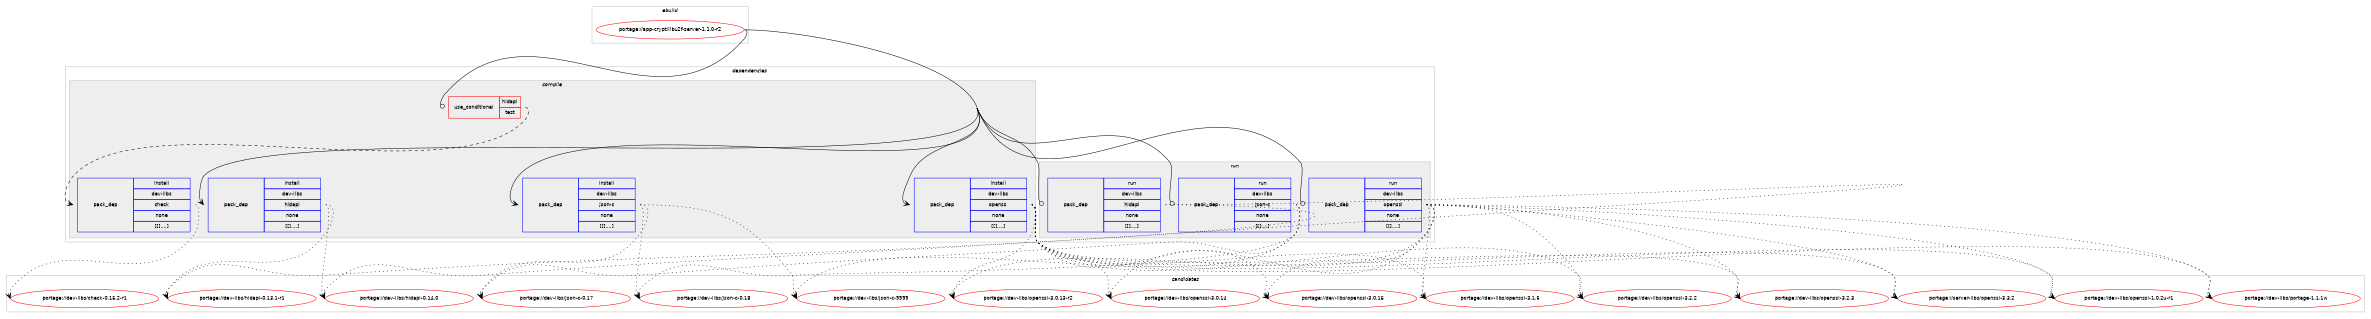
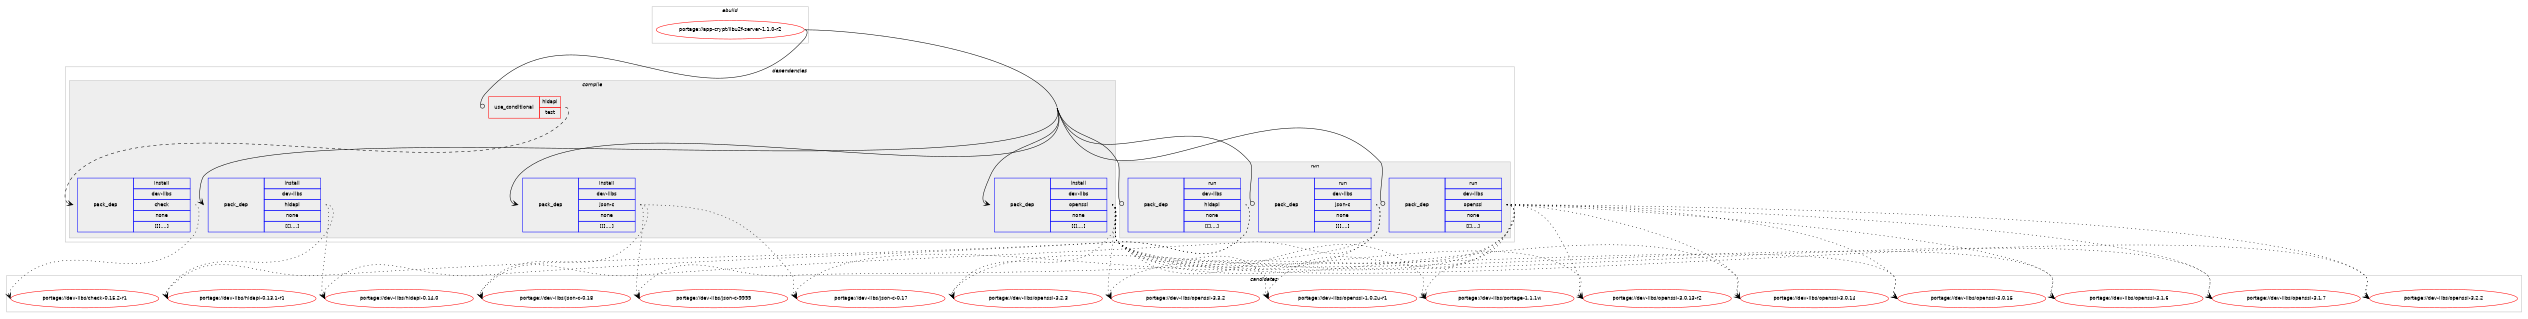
(1972, 299) -> (1186, 299)
none -> (2286, 299)
